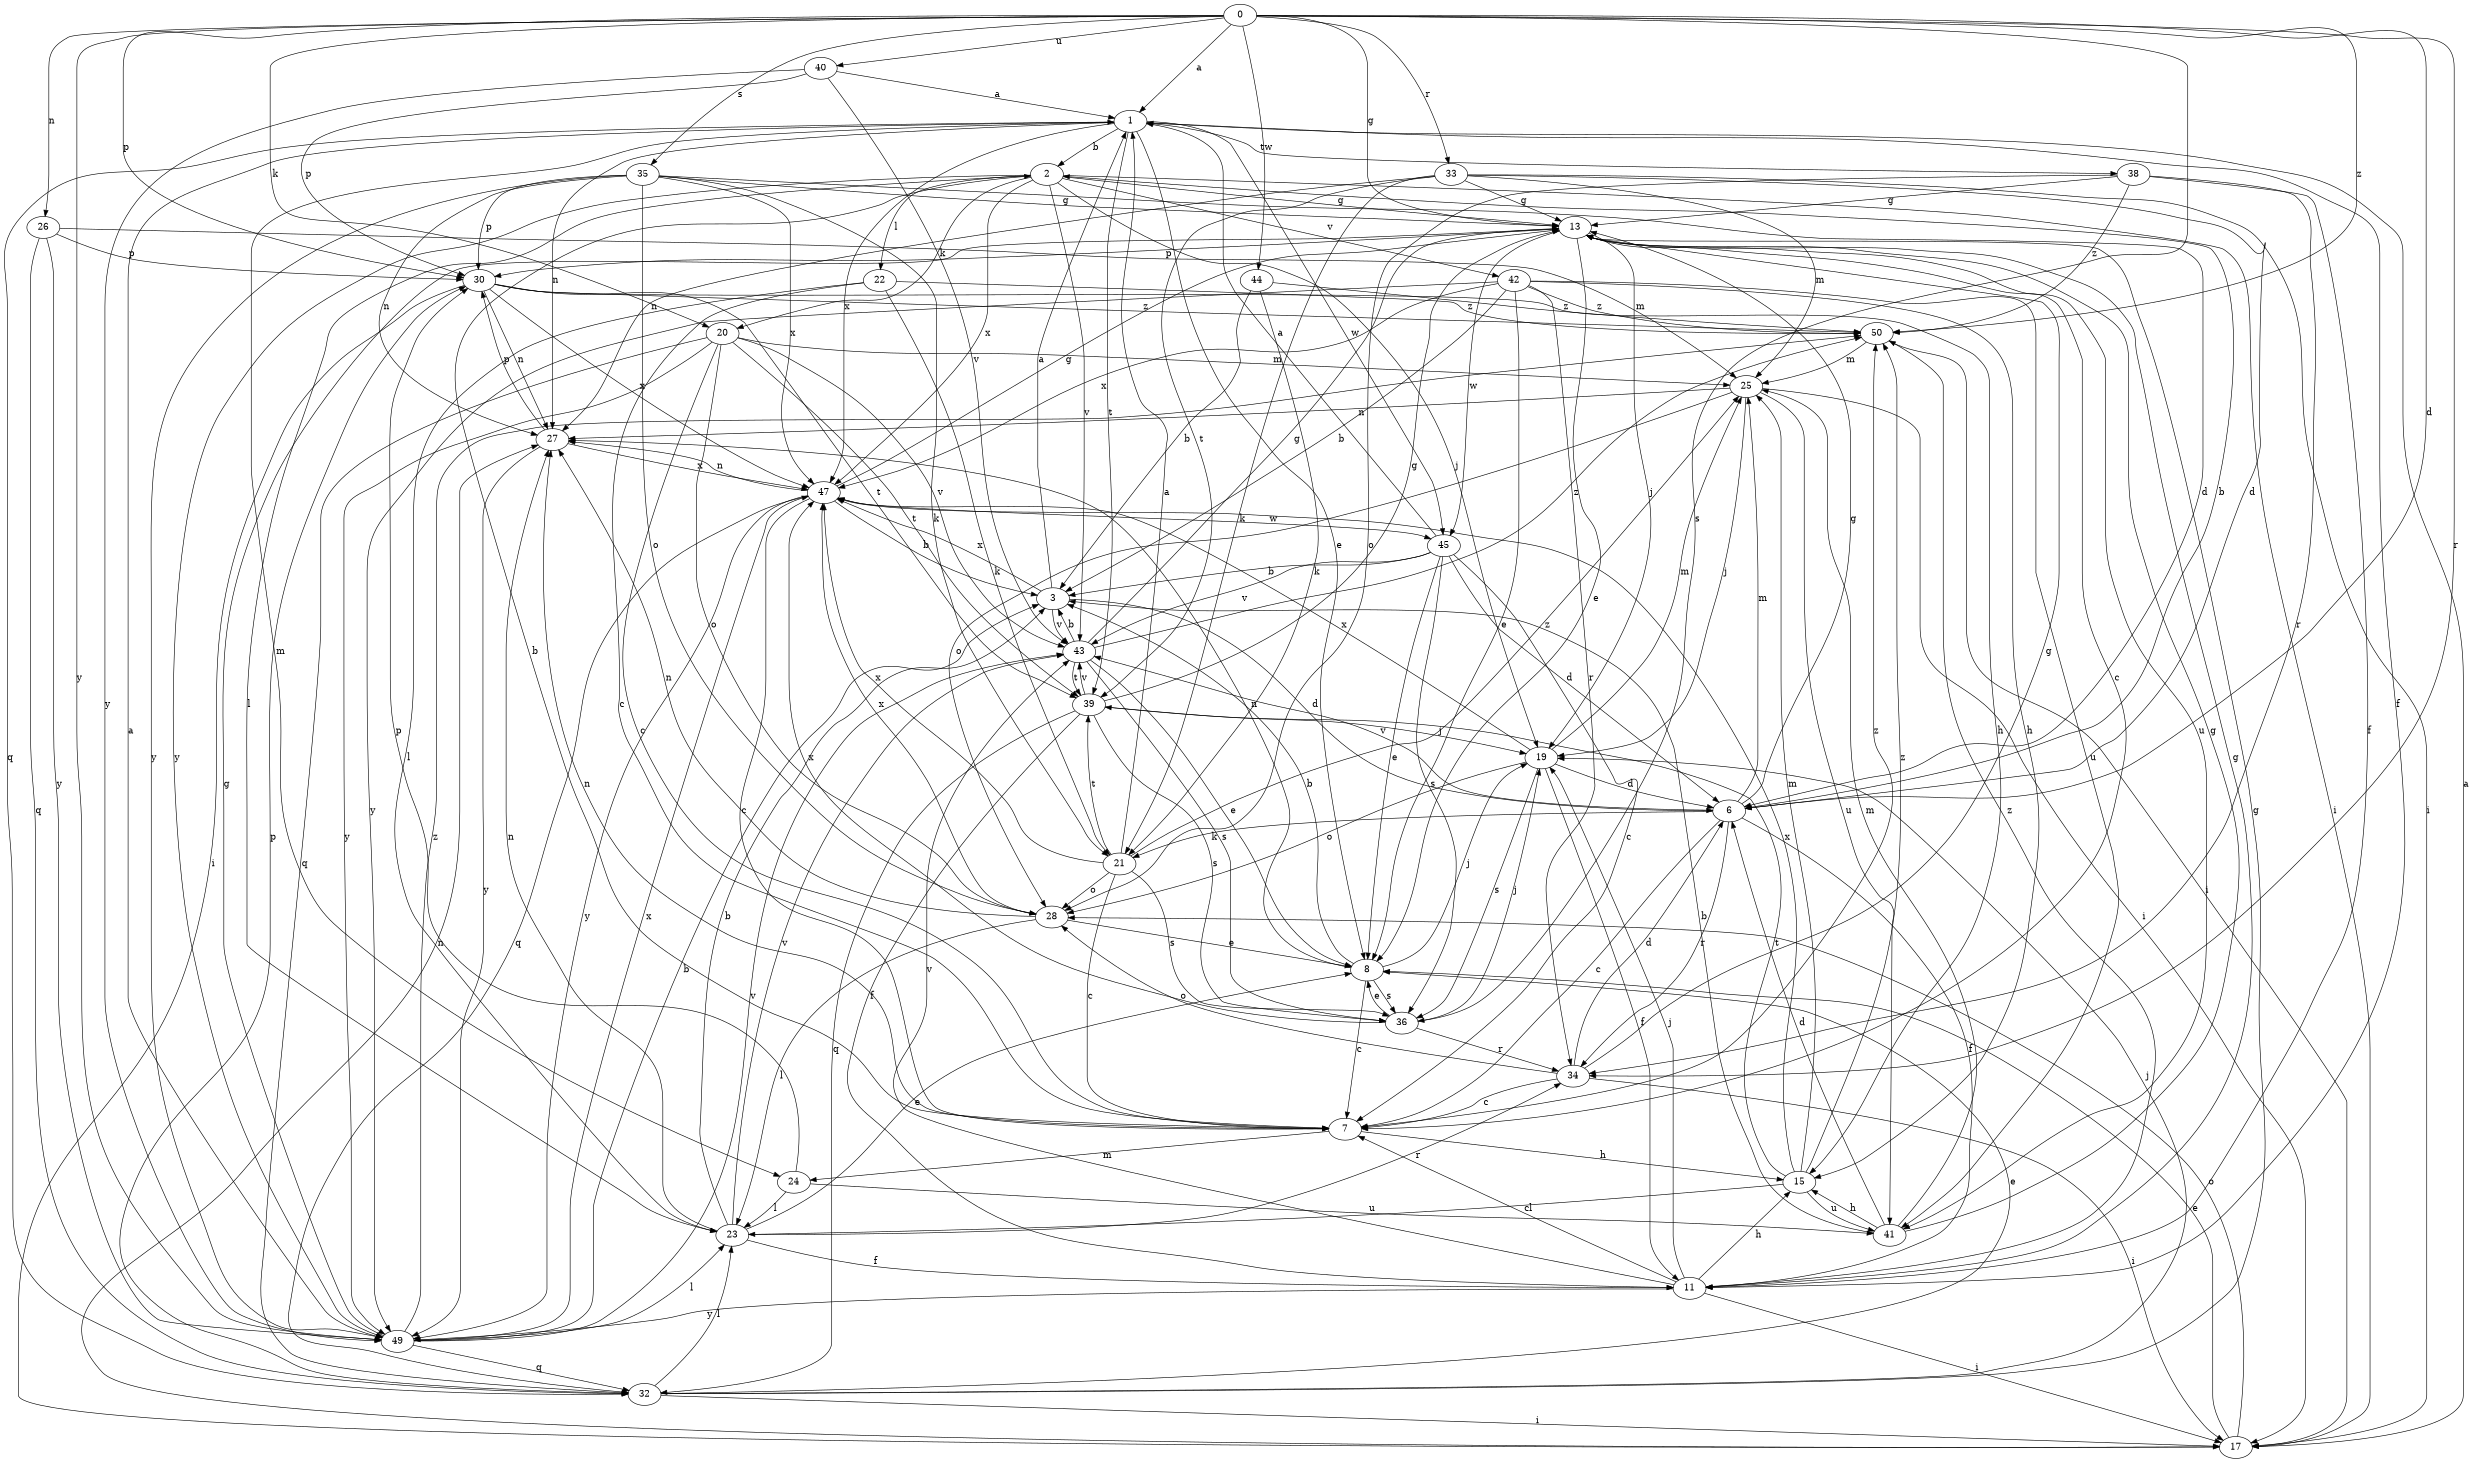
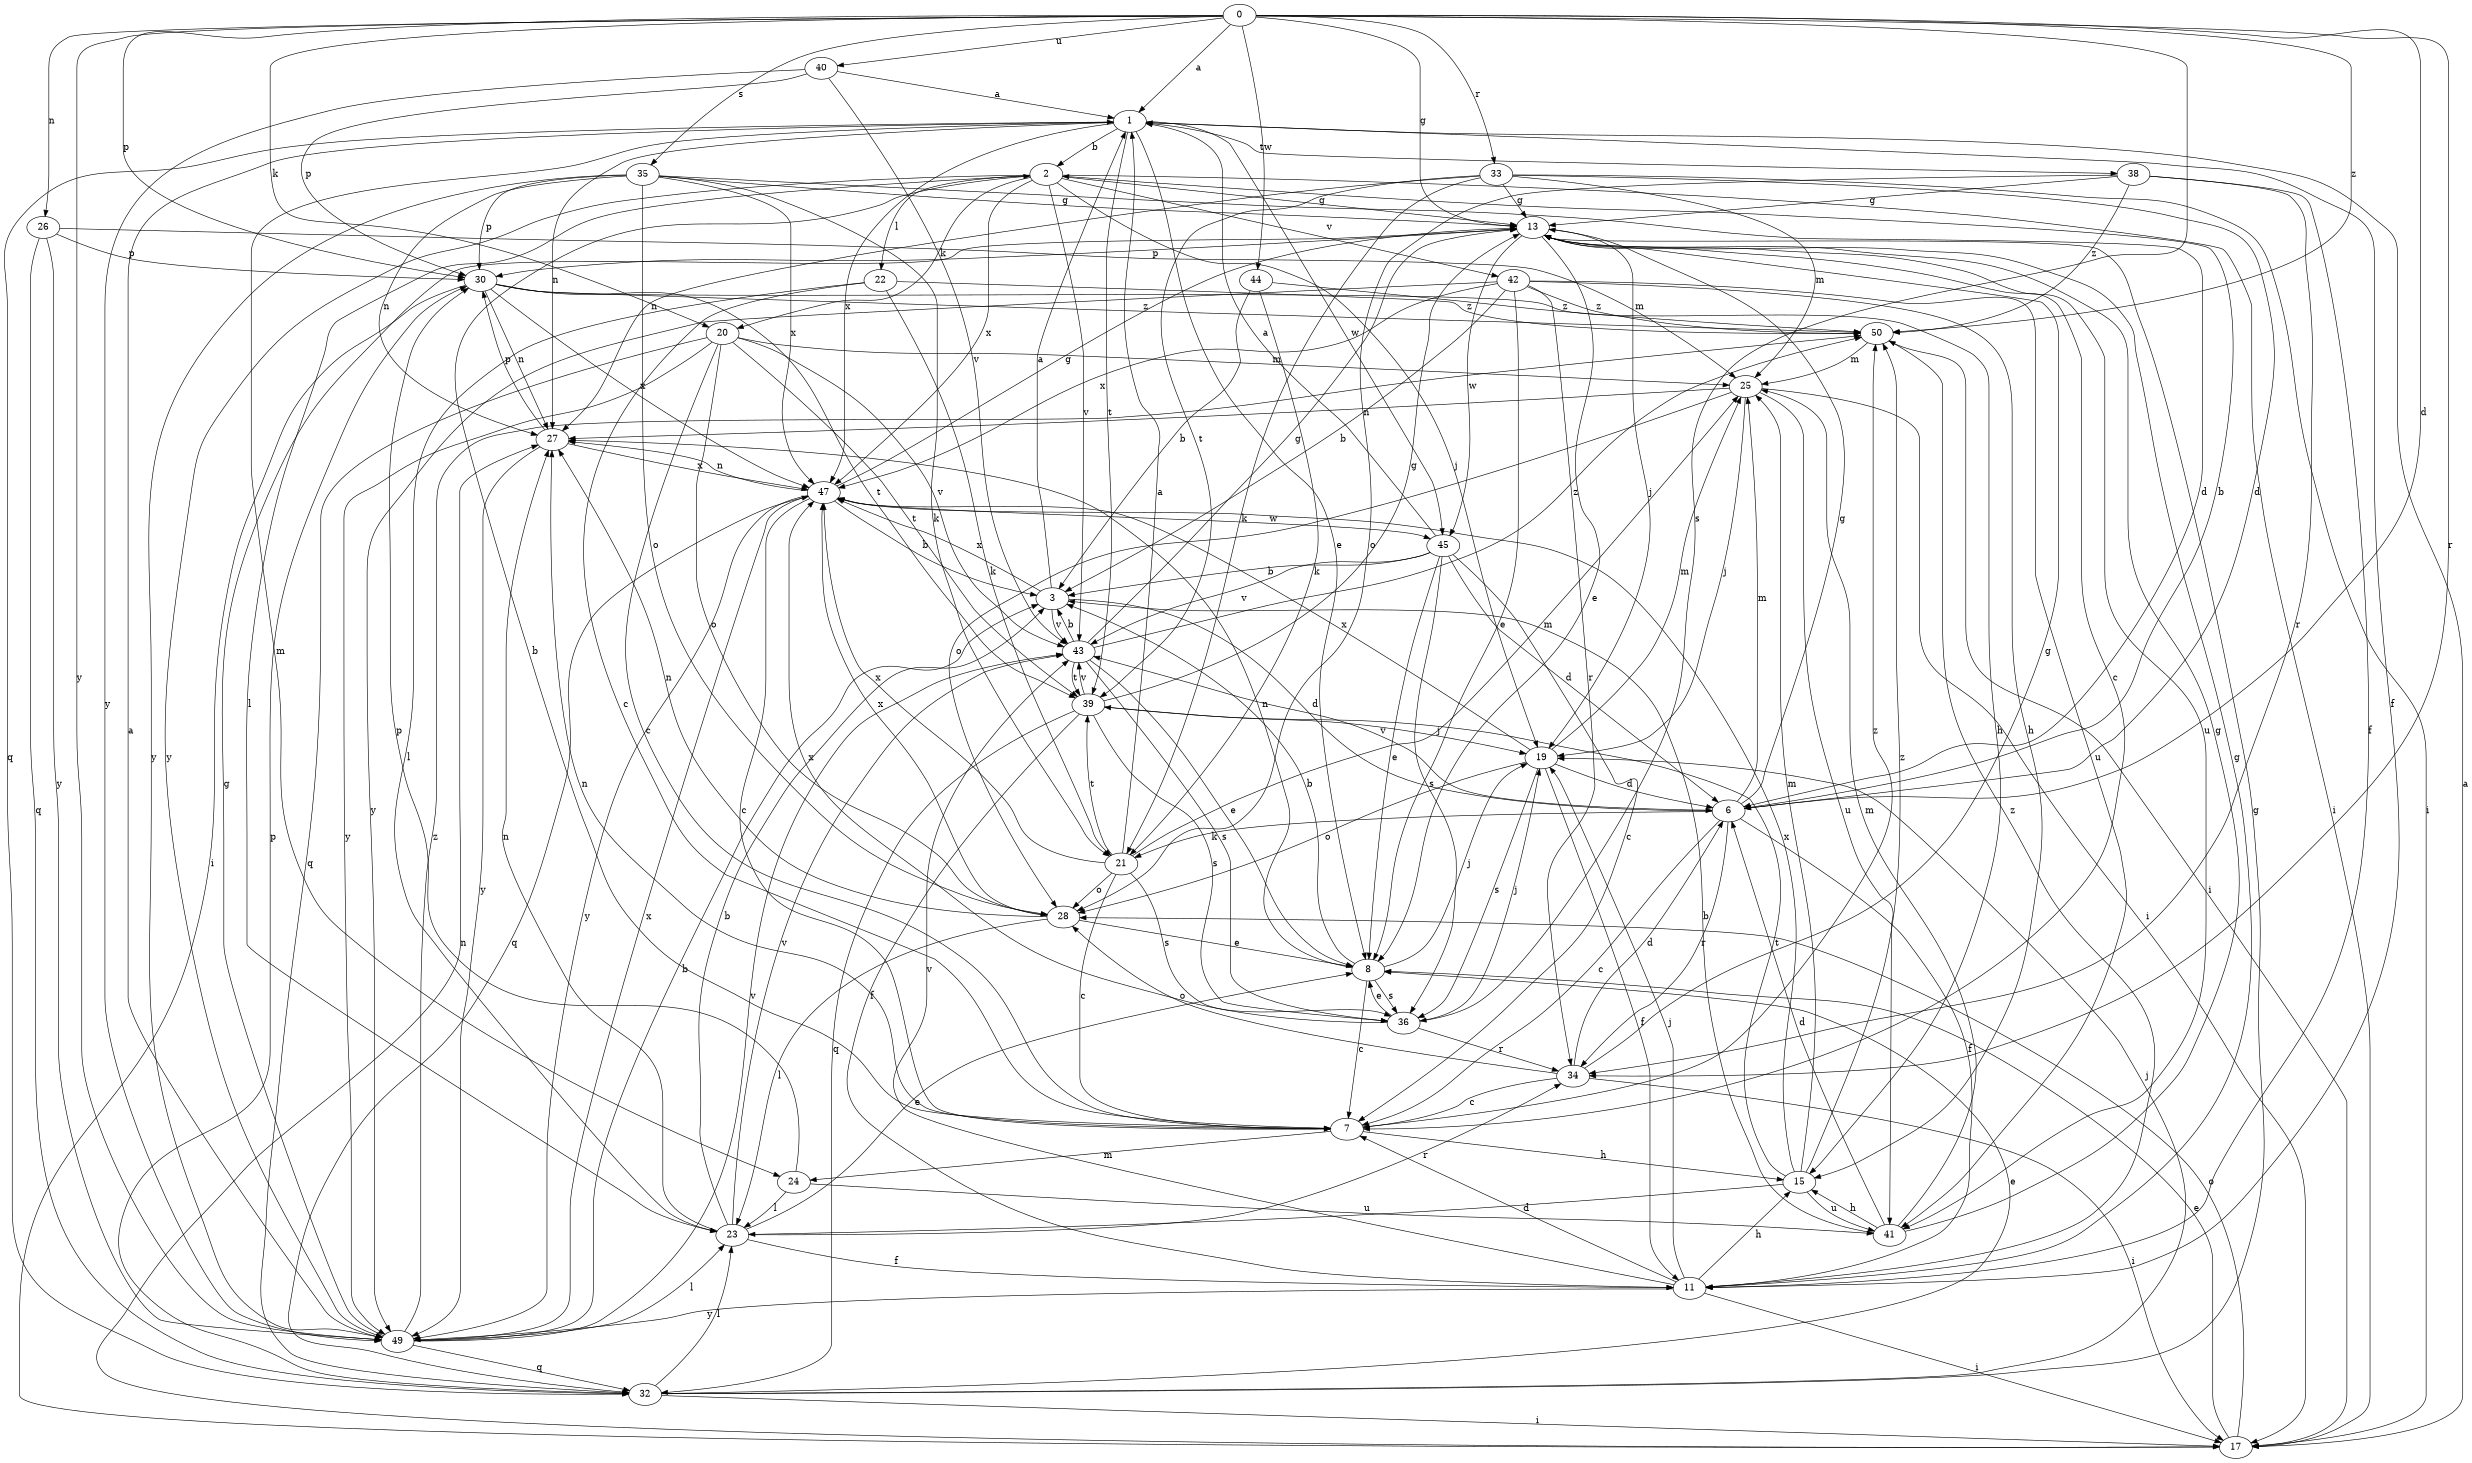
(1548, 625) -> (1548, 625)
